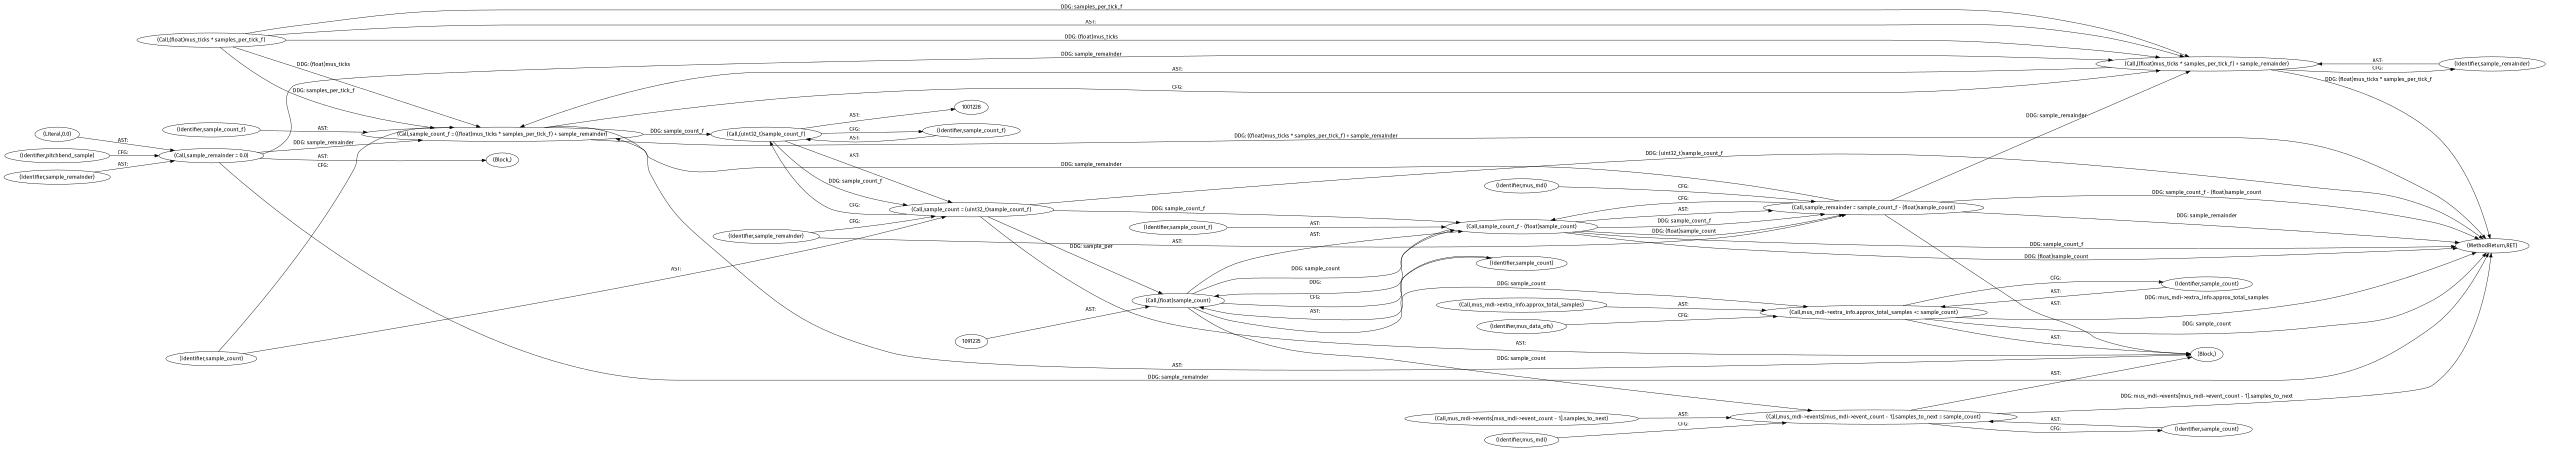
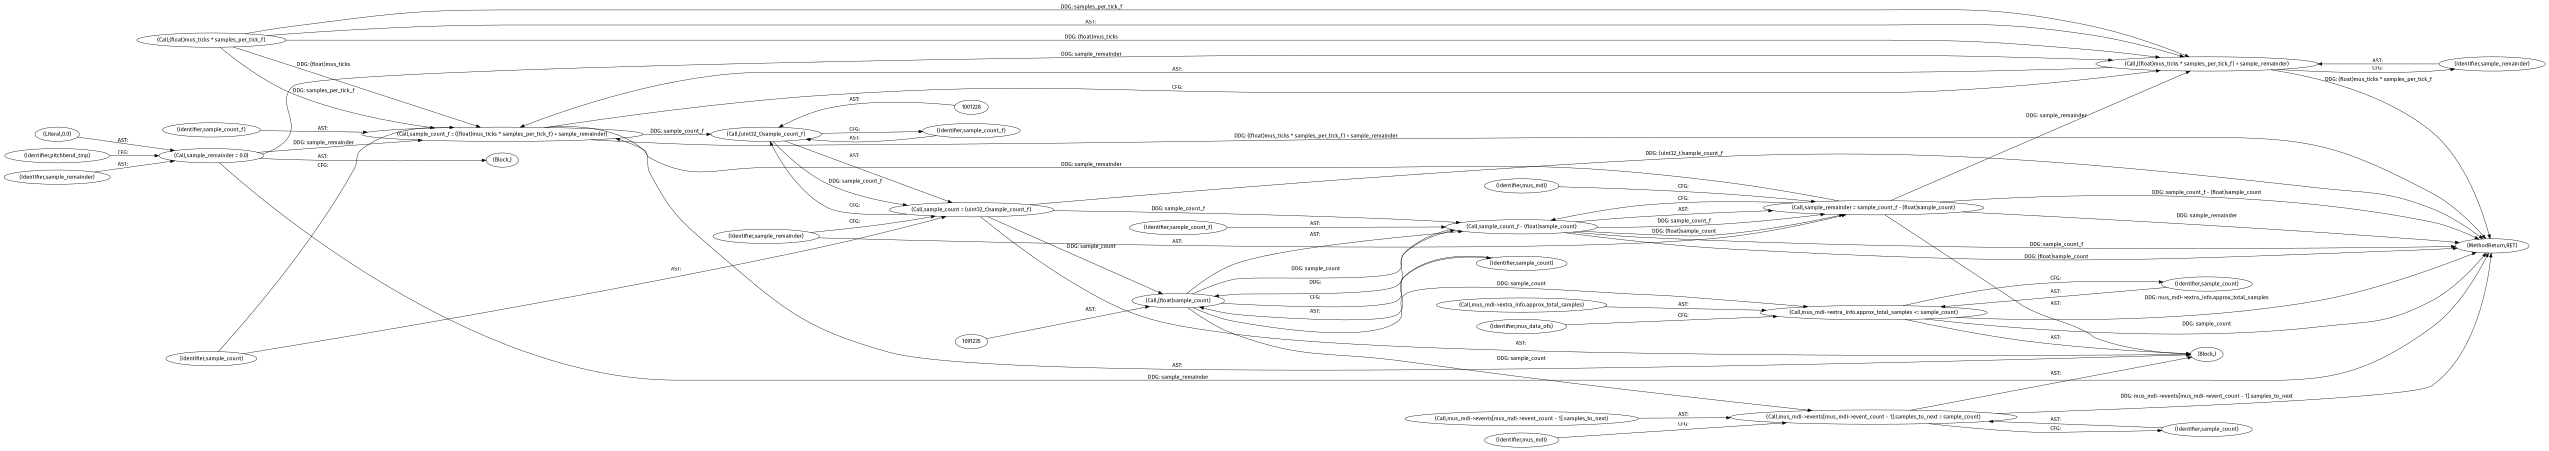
(876, 118) -> (867, 103)
(57, 156) -> (57, 156)
(1091, 246) -> (1091, 246)
